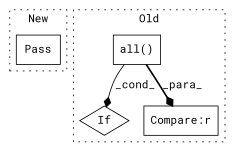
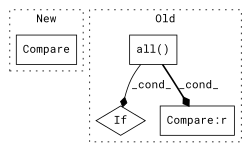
(38, 50) -> (46, 50)
(183, 85) -> (199, 85)
